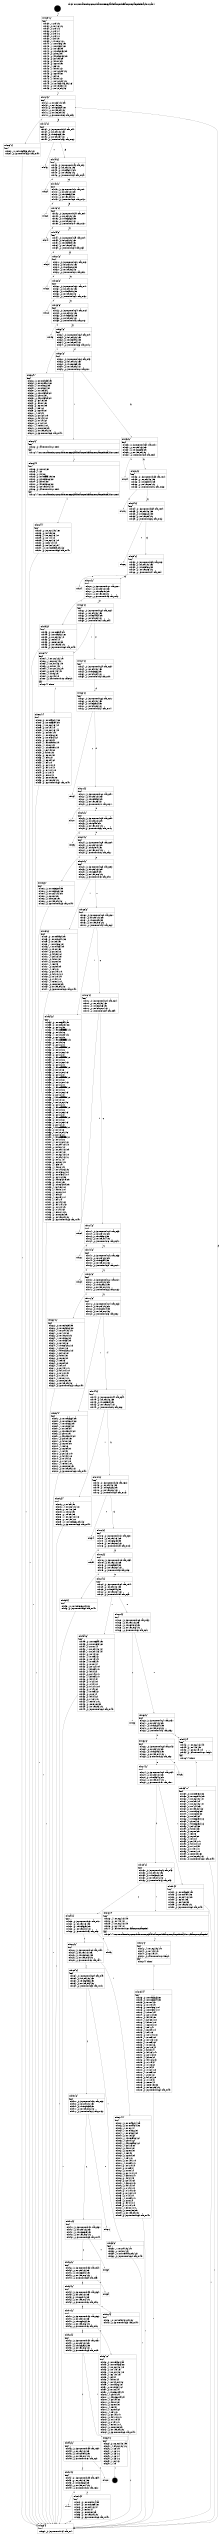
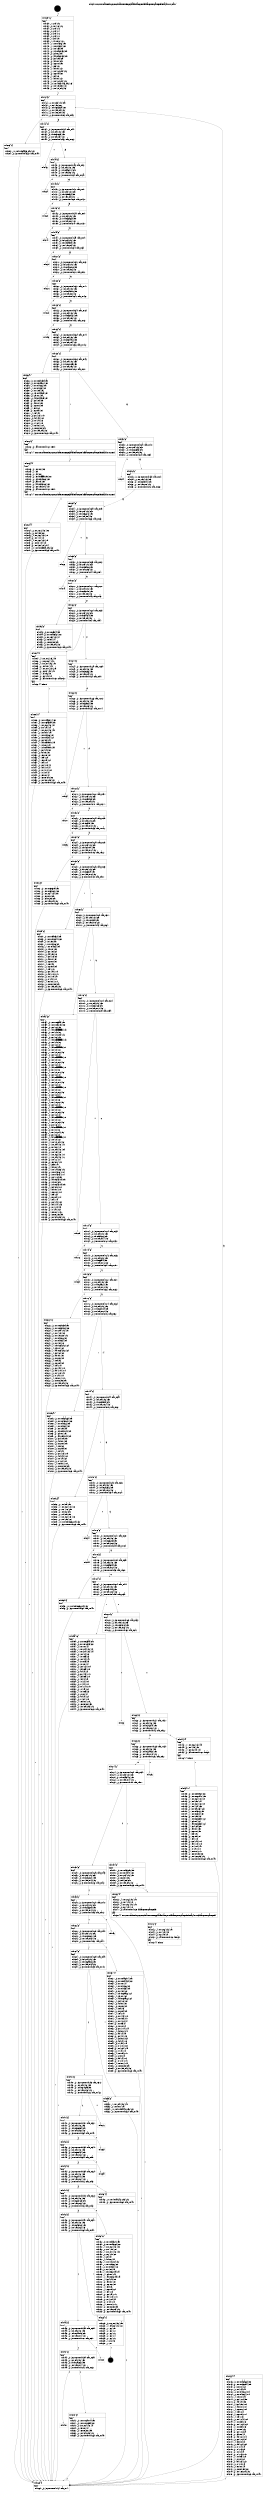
(123, 511) -> none
(156, 1897) -> (145, 1890)
(153, 1977) -> none
